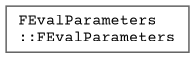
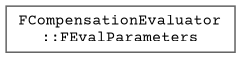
(98, 29) -> (121, 29)
